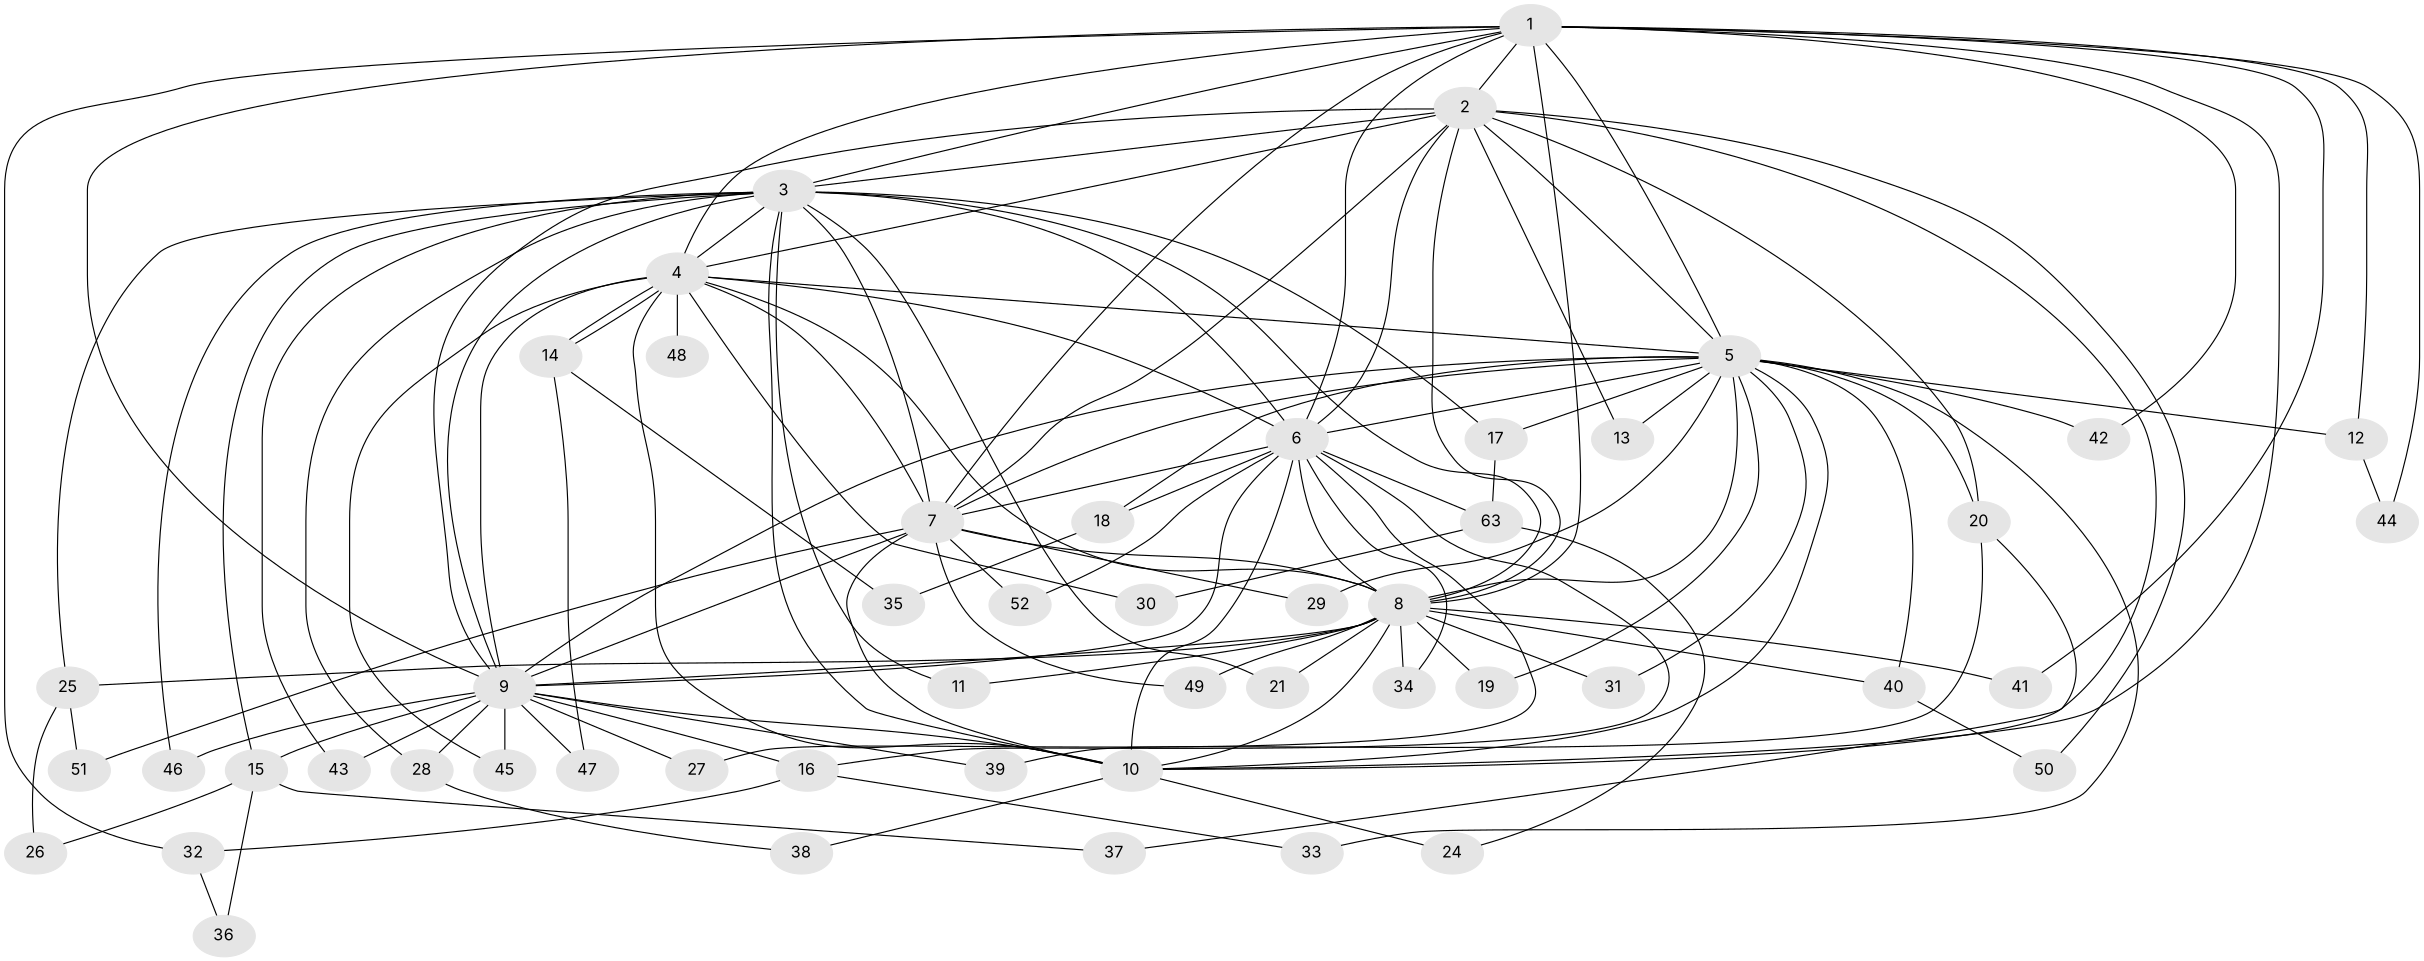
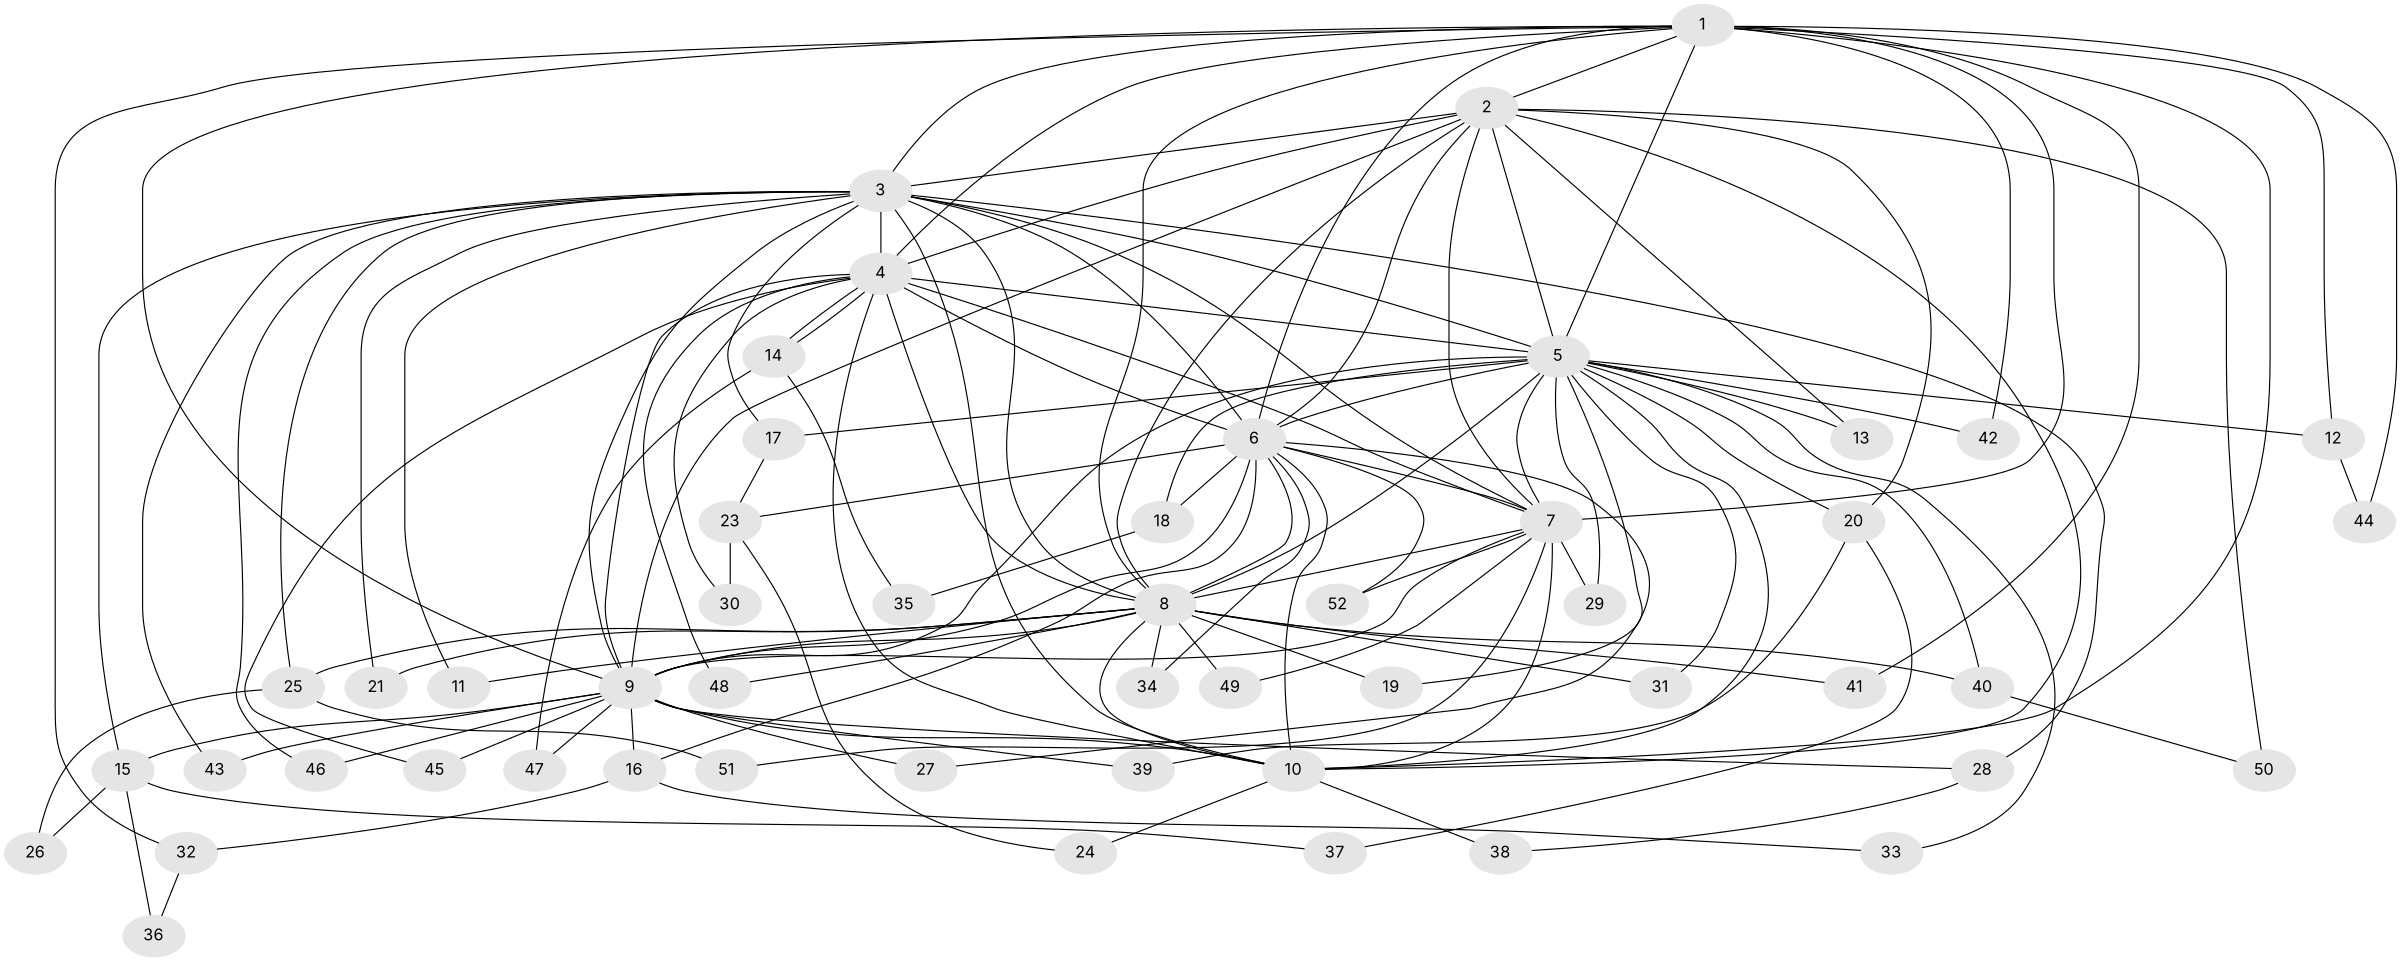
none -> (1224, 258)
(1492, 522) -> (730, 522)
none -> (943, 650)
